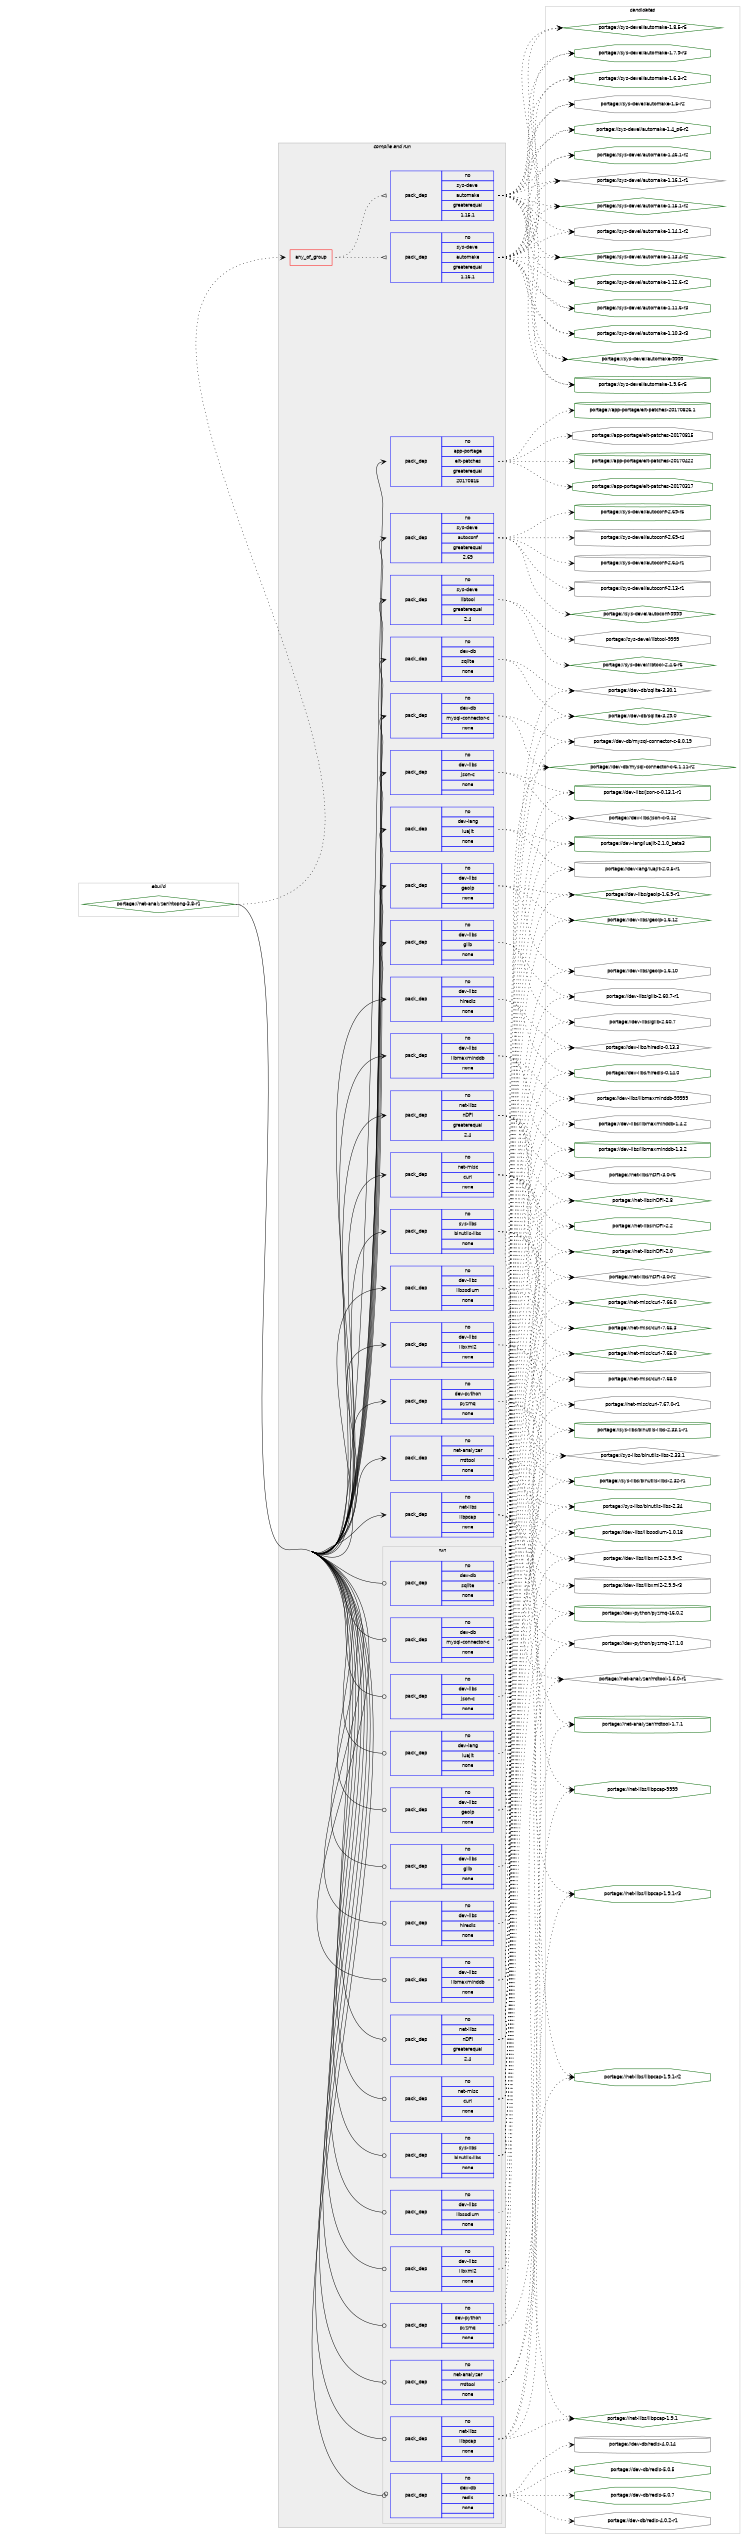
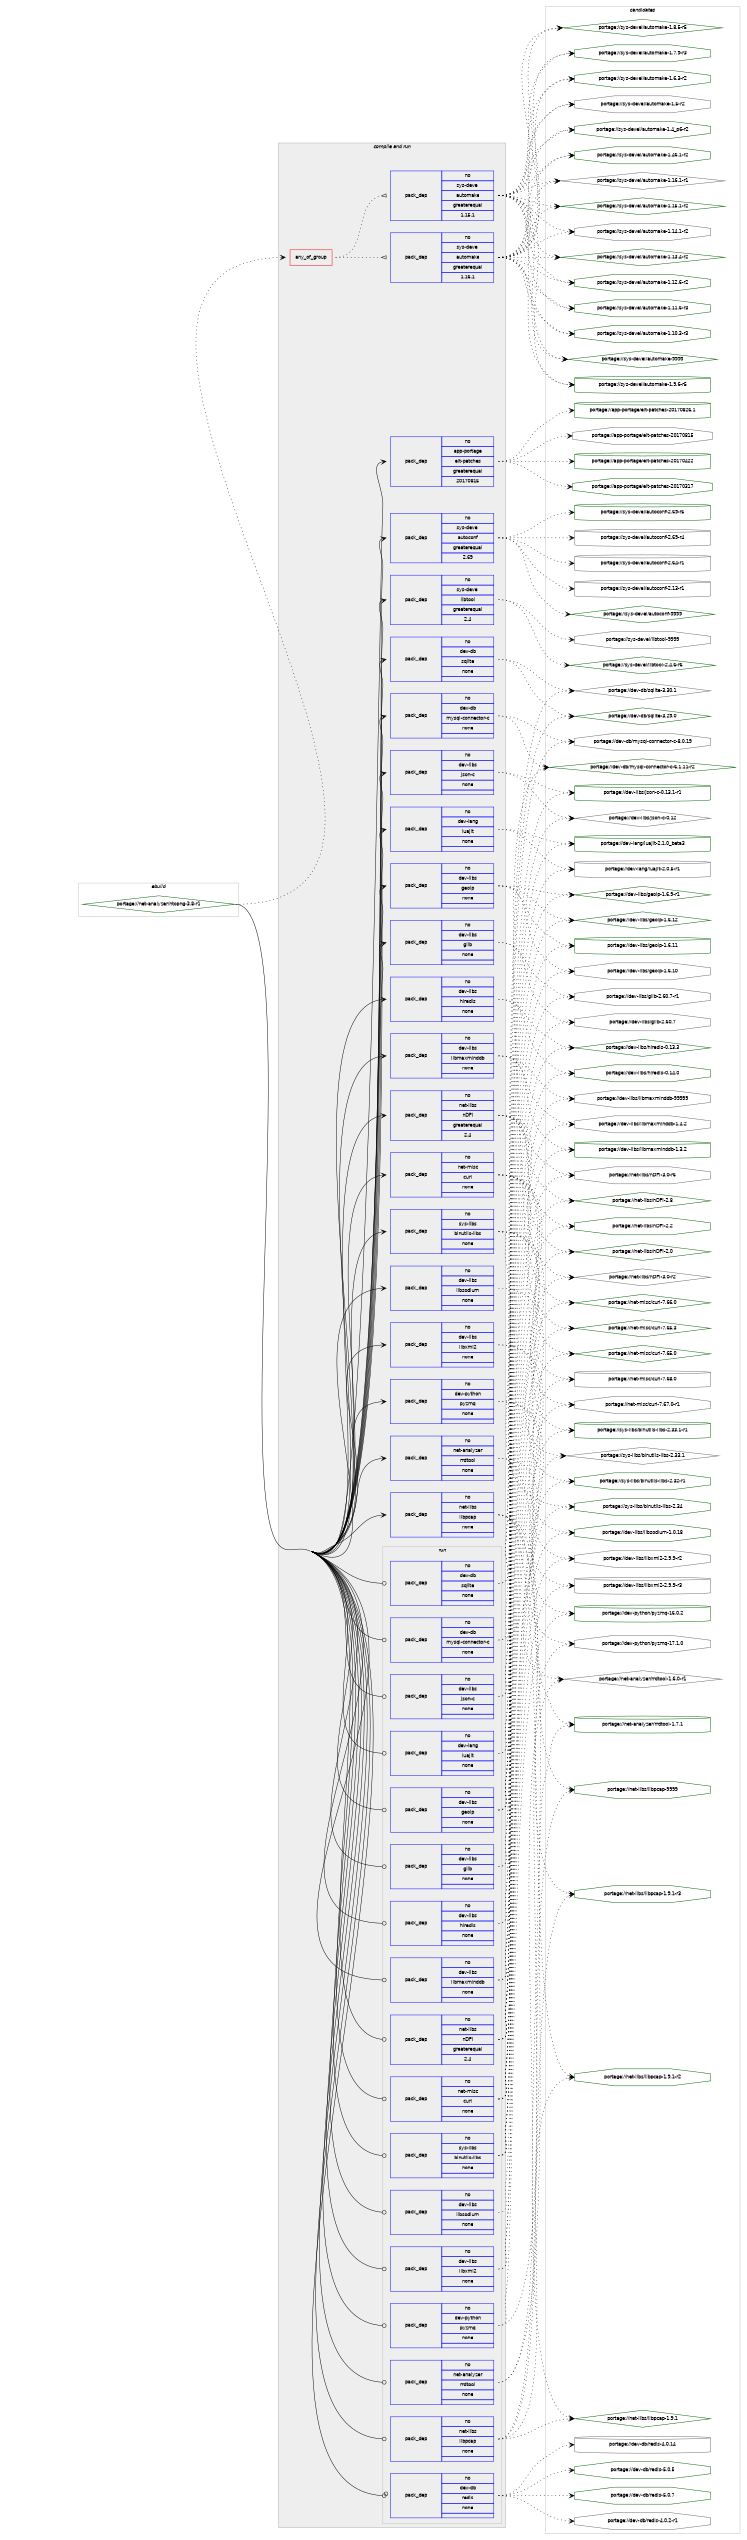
none -> (643, 946)
(643, 1048) -> (643, 1048)
